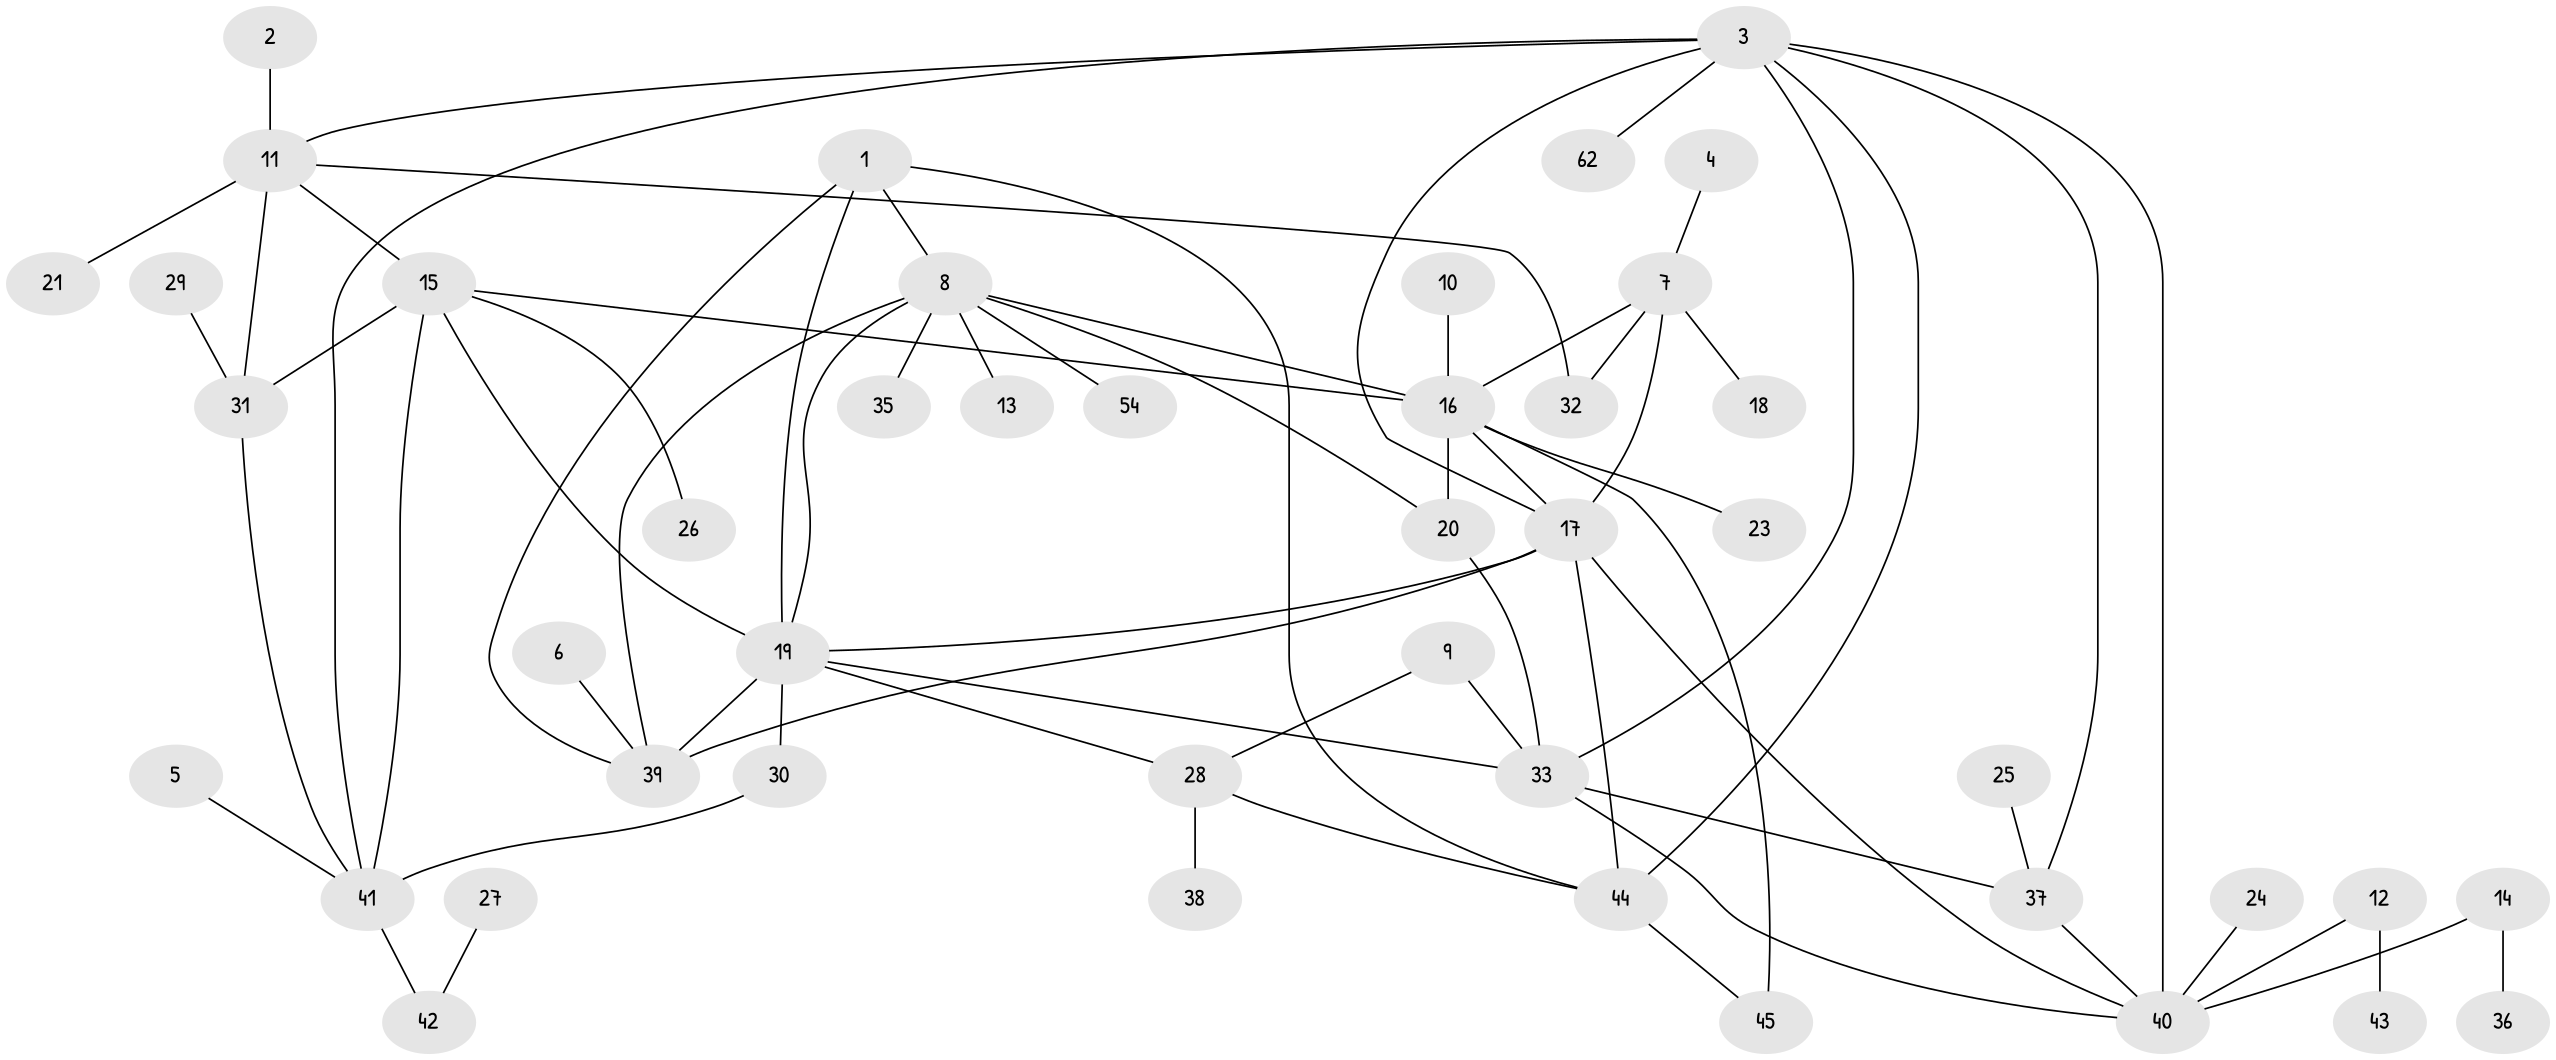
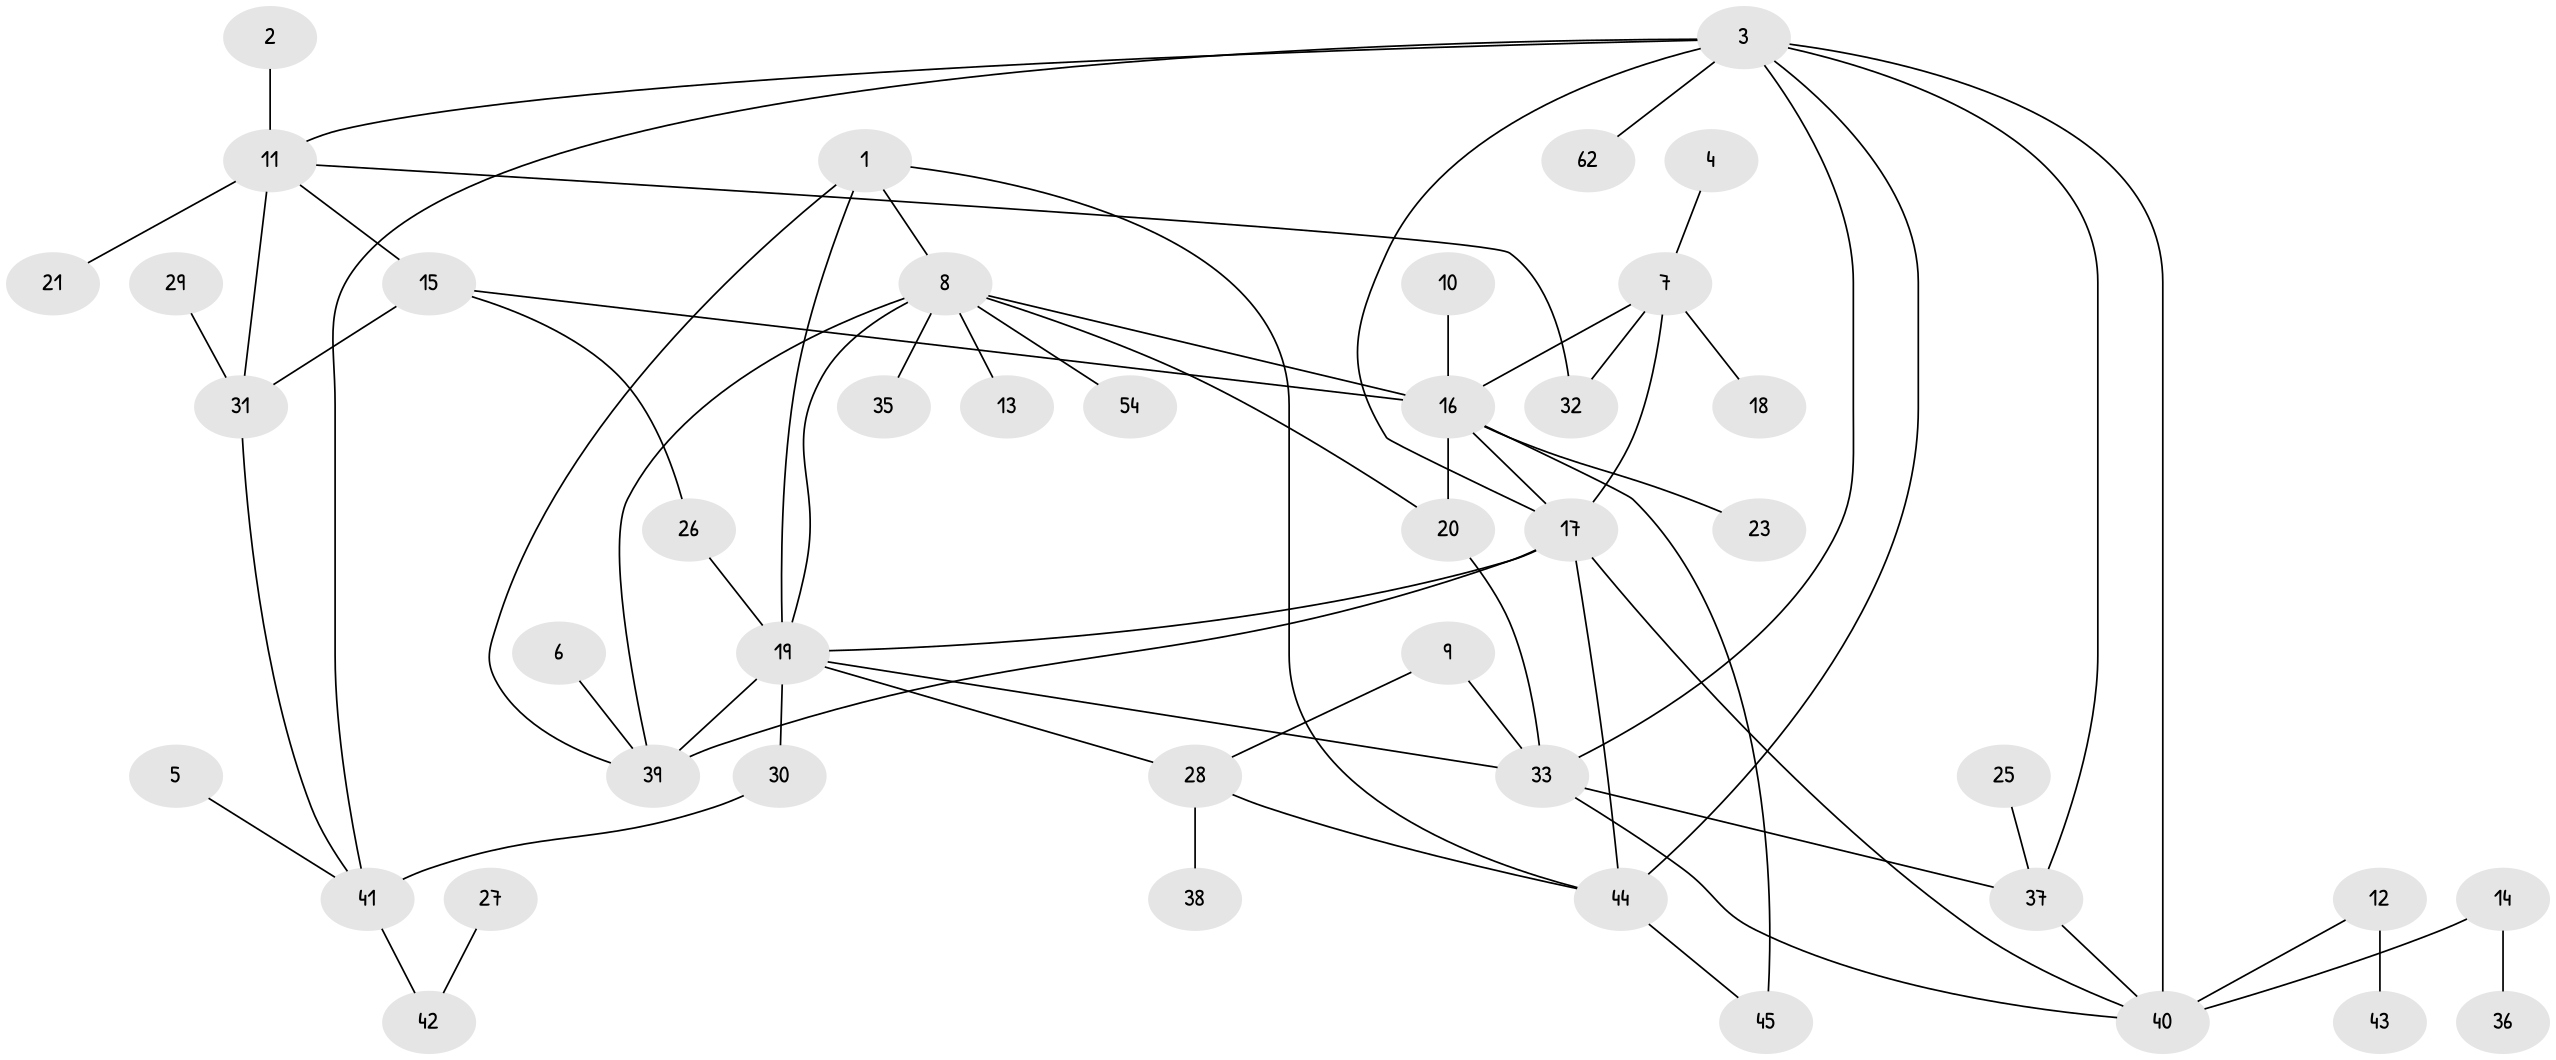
(569, 499) -> (736, 592)
(400, 592) -> none
(2257, 899) -> none
